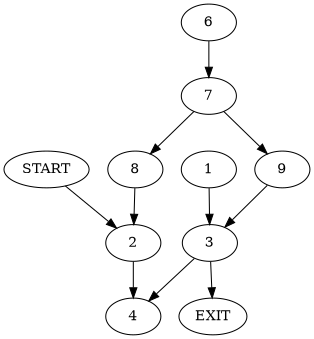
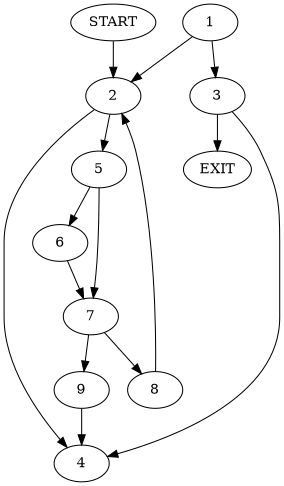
none -> (166, 56)
none -> (99, 169)
(250, 203) -> (82, 422)
